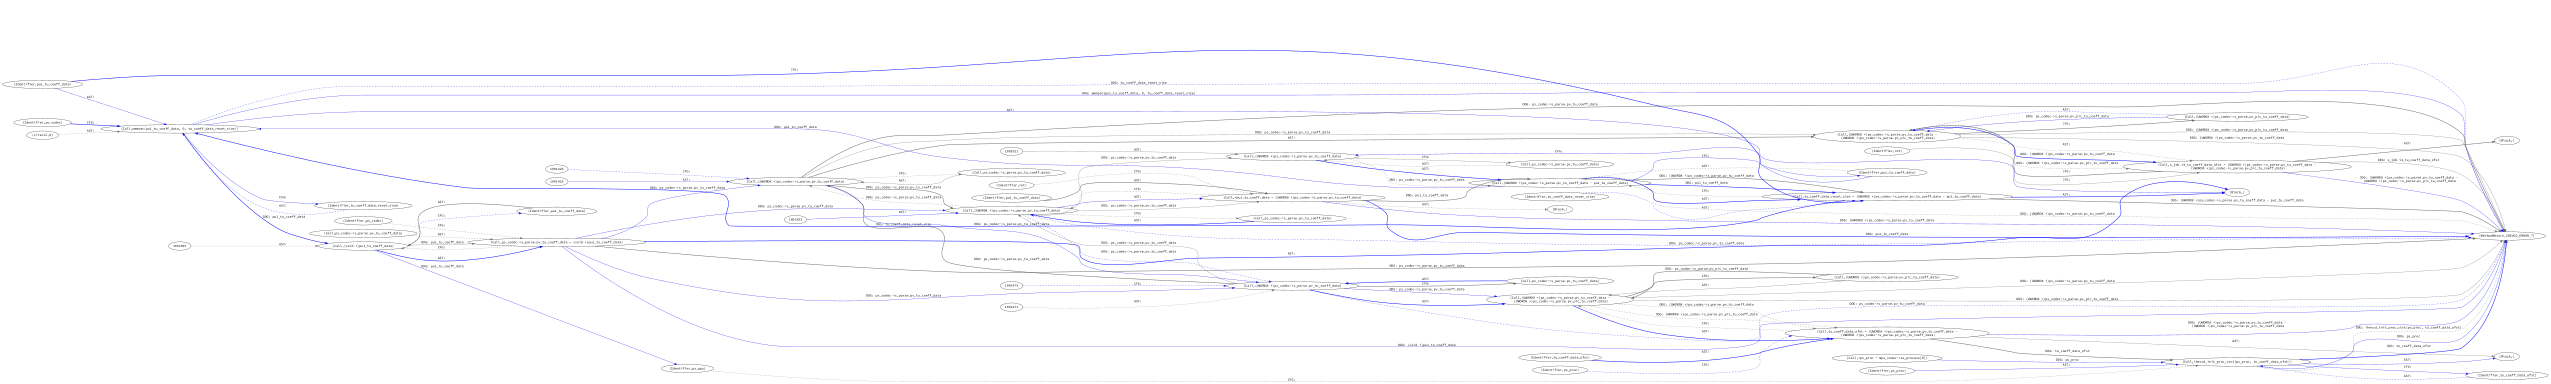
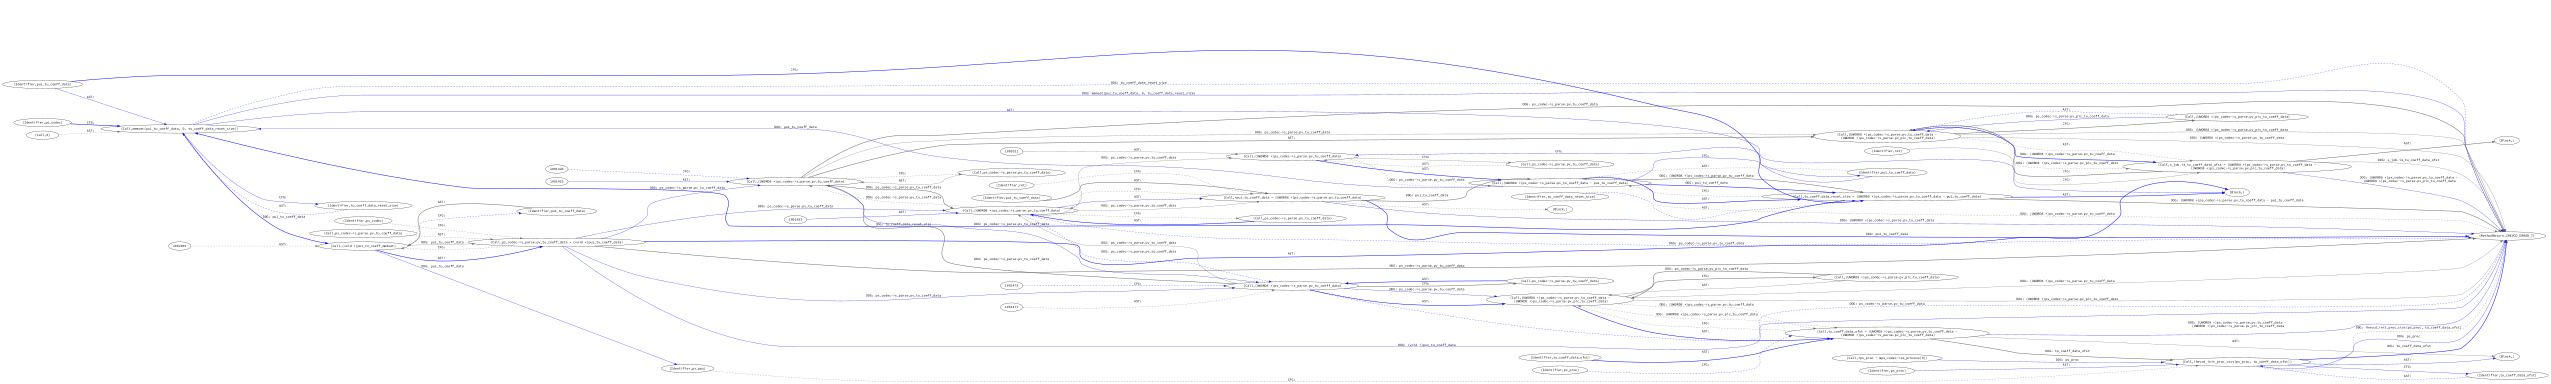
(43, 135) -> (43, 135)
(363, 246) -> (363, 246)
